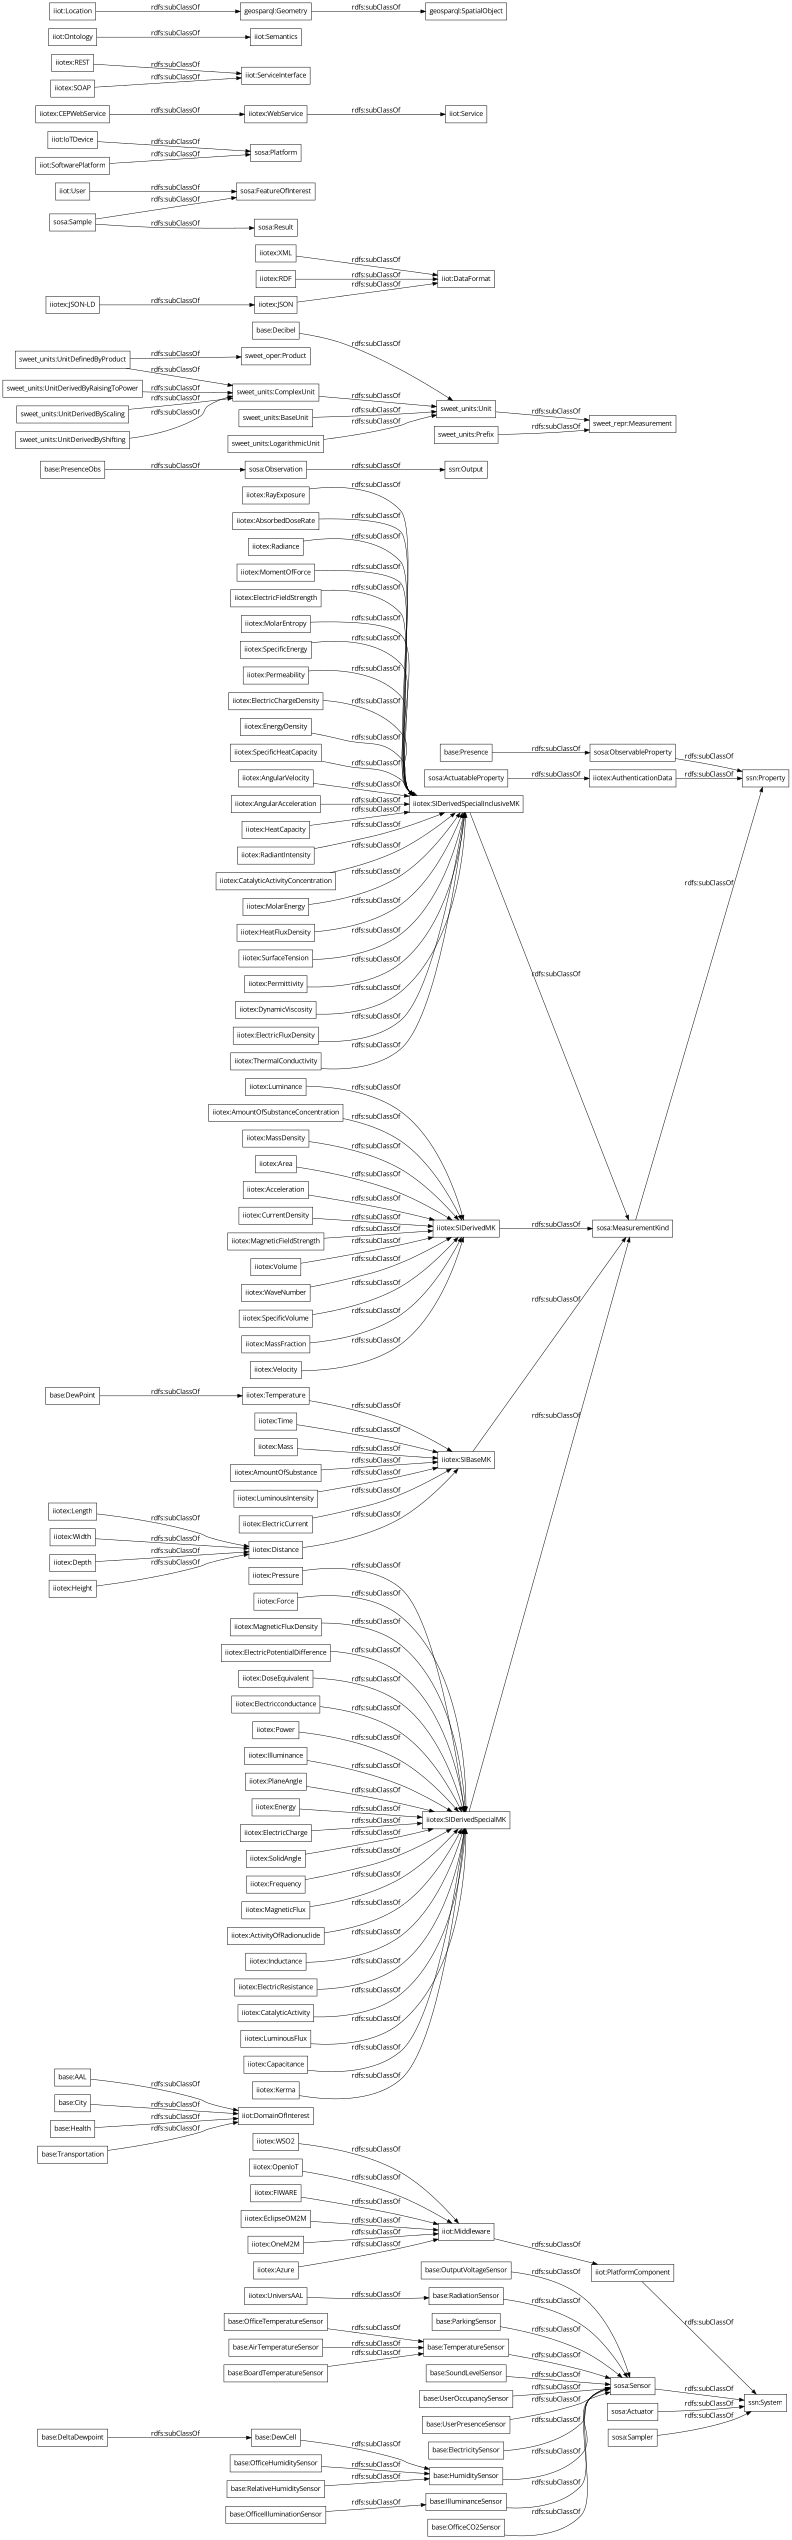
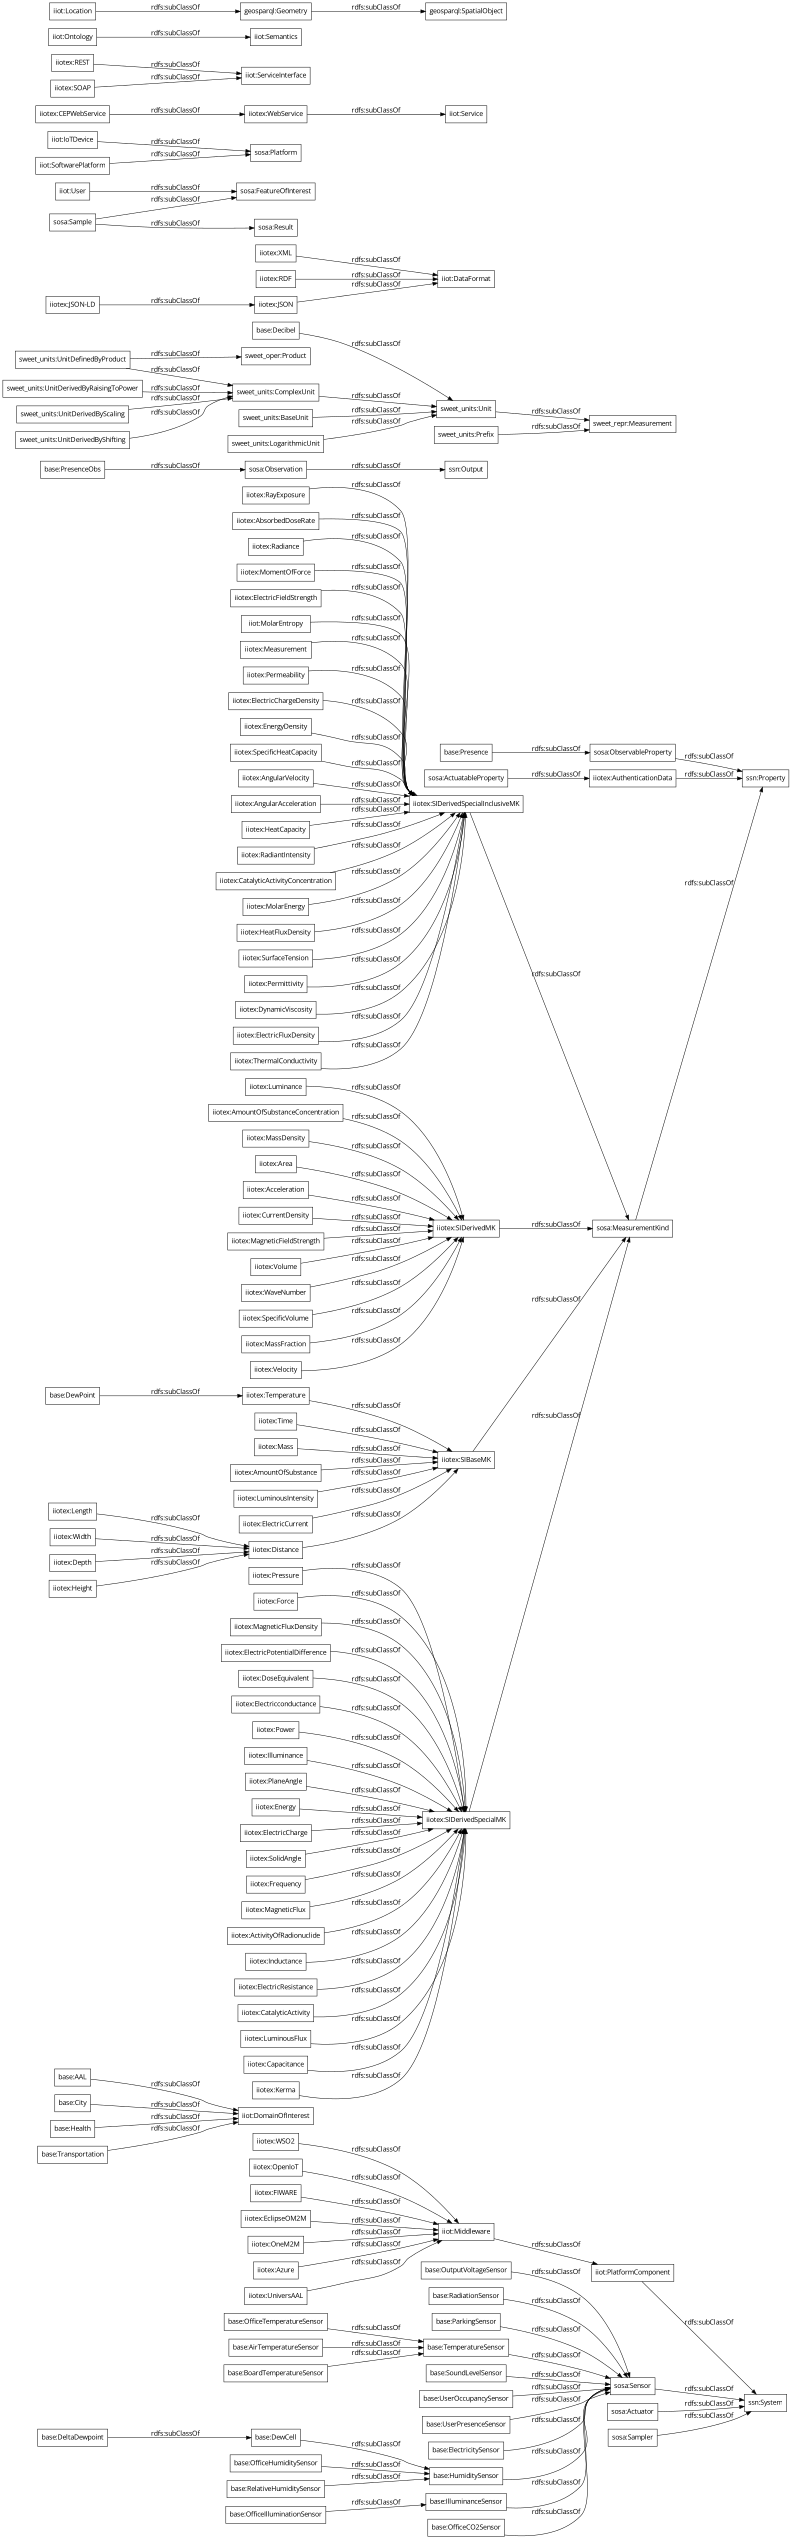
(276, 624) -> (276, 624)
(276, 650) -> (276, 650)
(366, 2299) -> (376, 2277)
